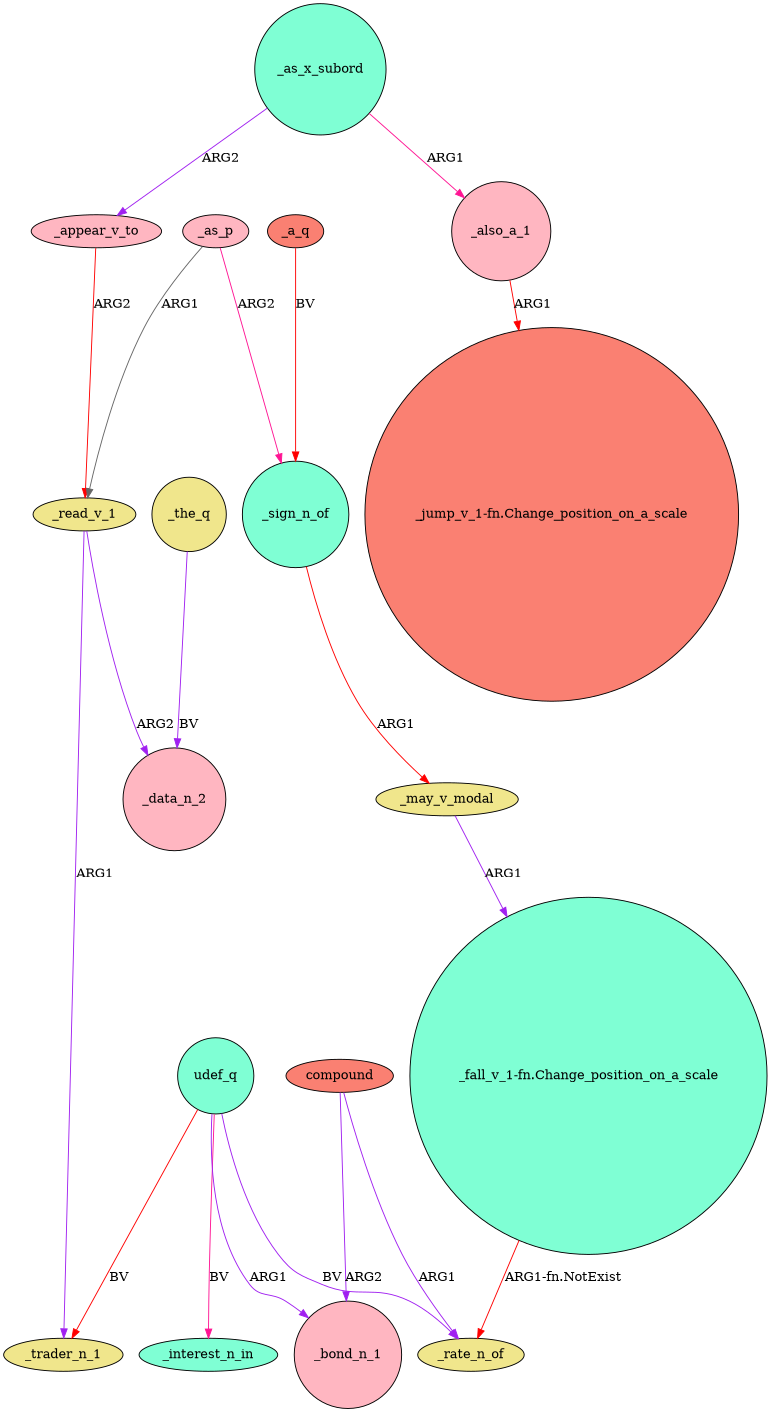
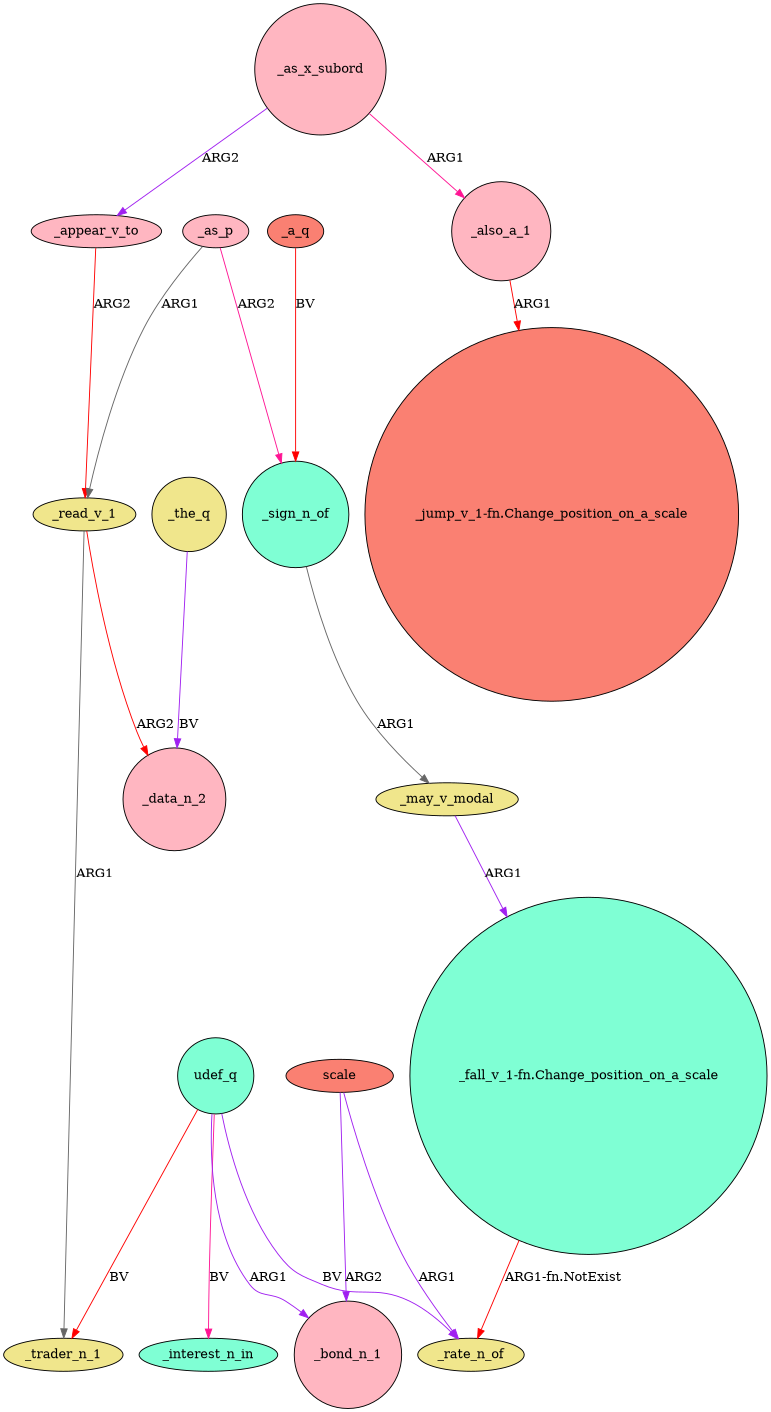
(320, 69) -> (320, 69)
(109, 641) -> (109, 641)
(347, 682) -> (347, 682)
(74, 930) -> (74, 930)
(340, 1076) -> (340, 1076)
